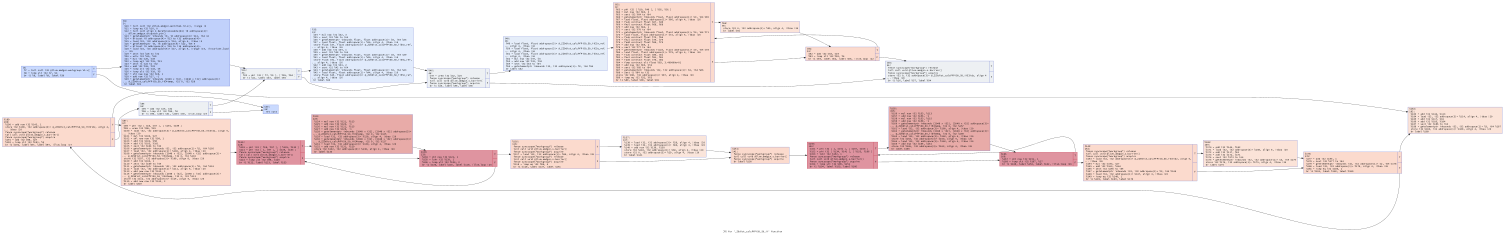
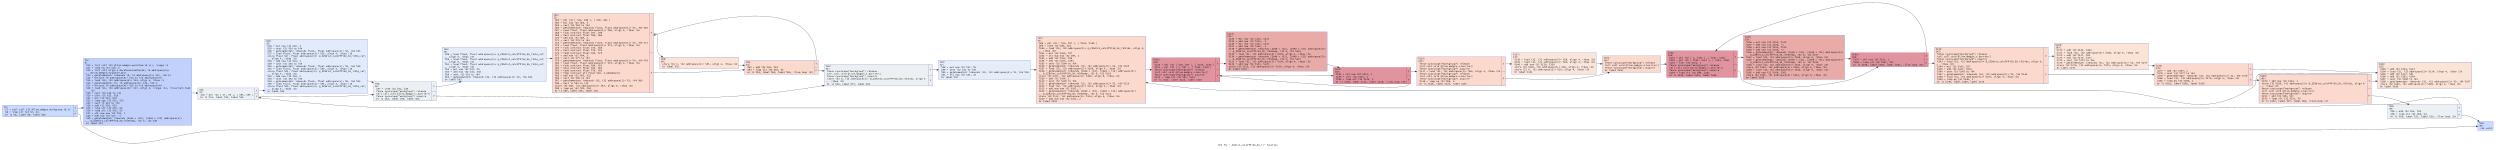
none -> (984, 70)
